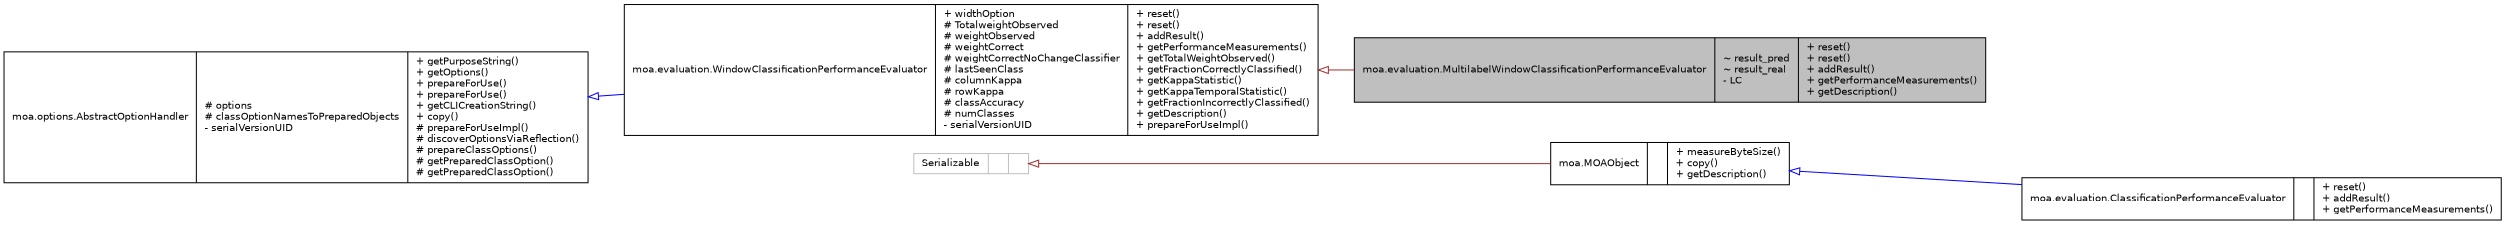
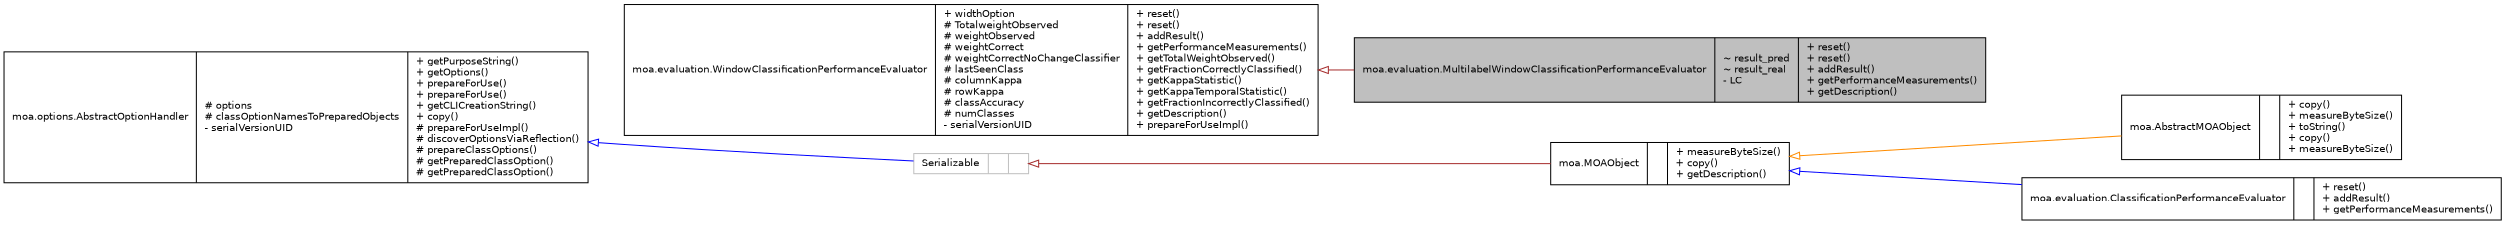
(611, 95) -> (756, 153)
none -> (2262, 127)
